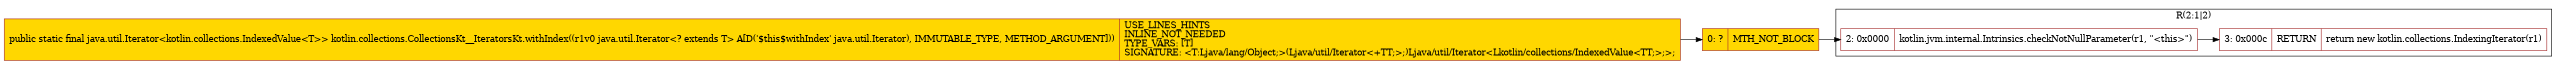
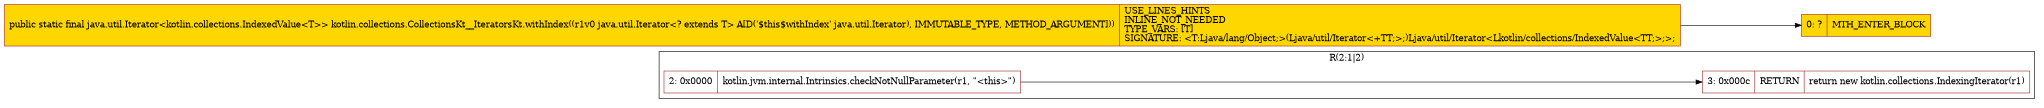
(1773, 39) -> (1879, 25)
(1827, 40) -> none
